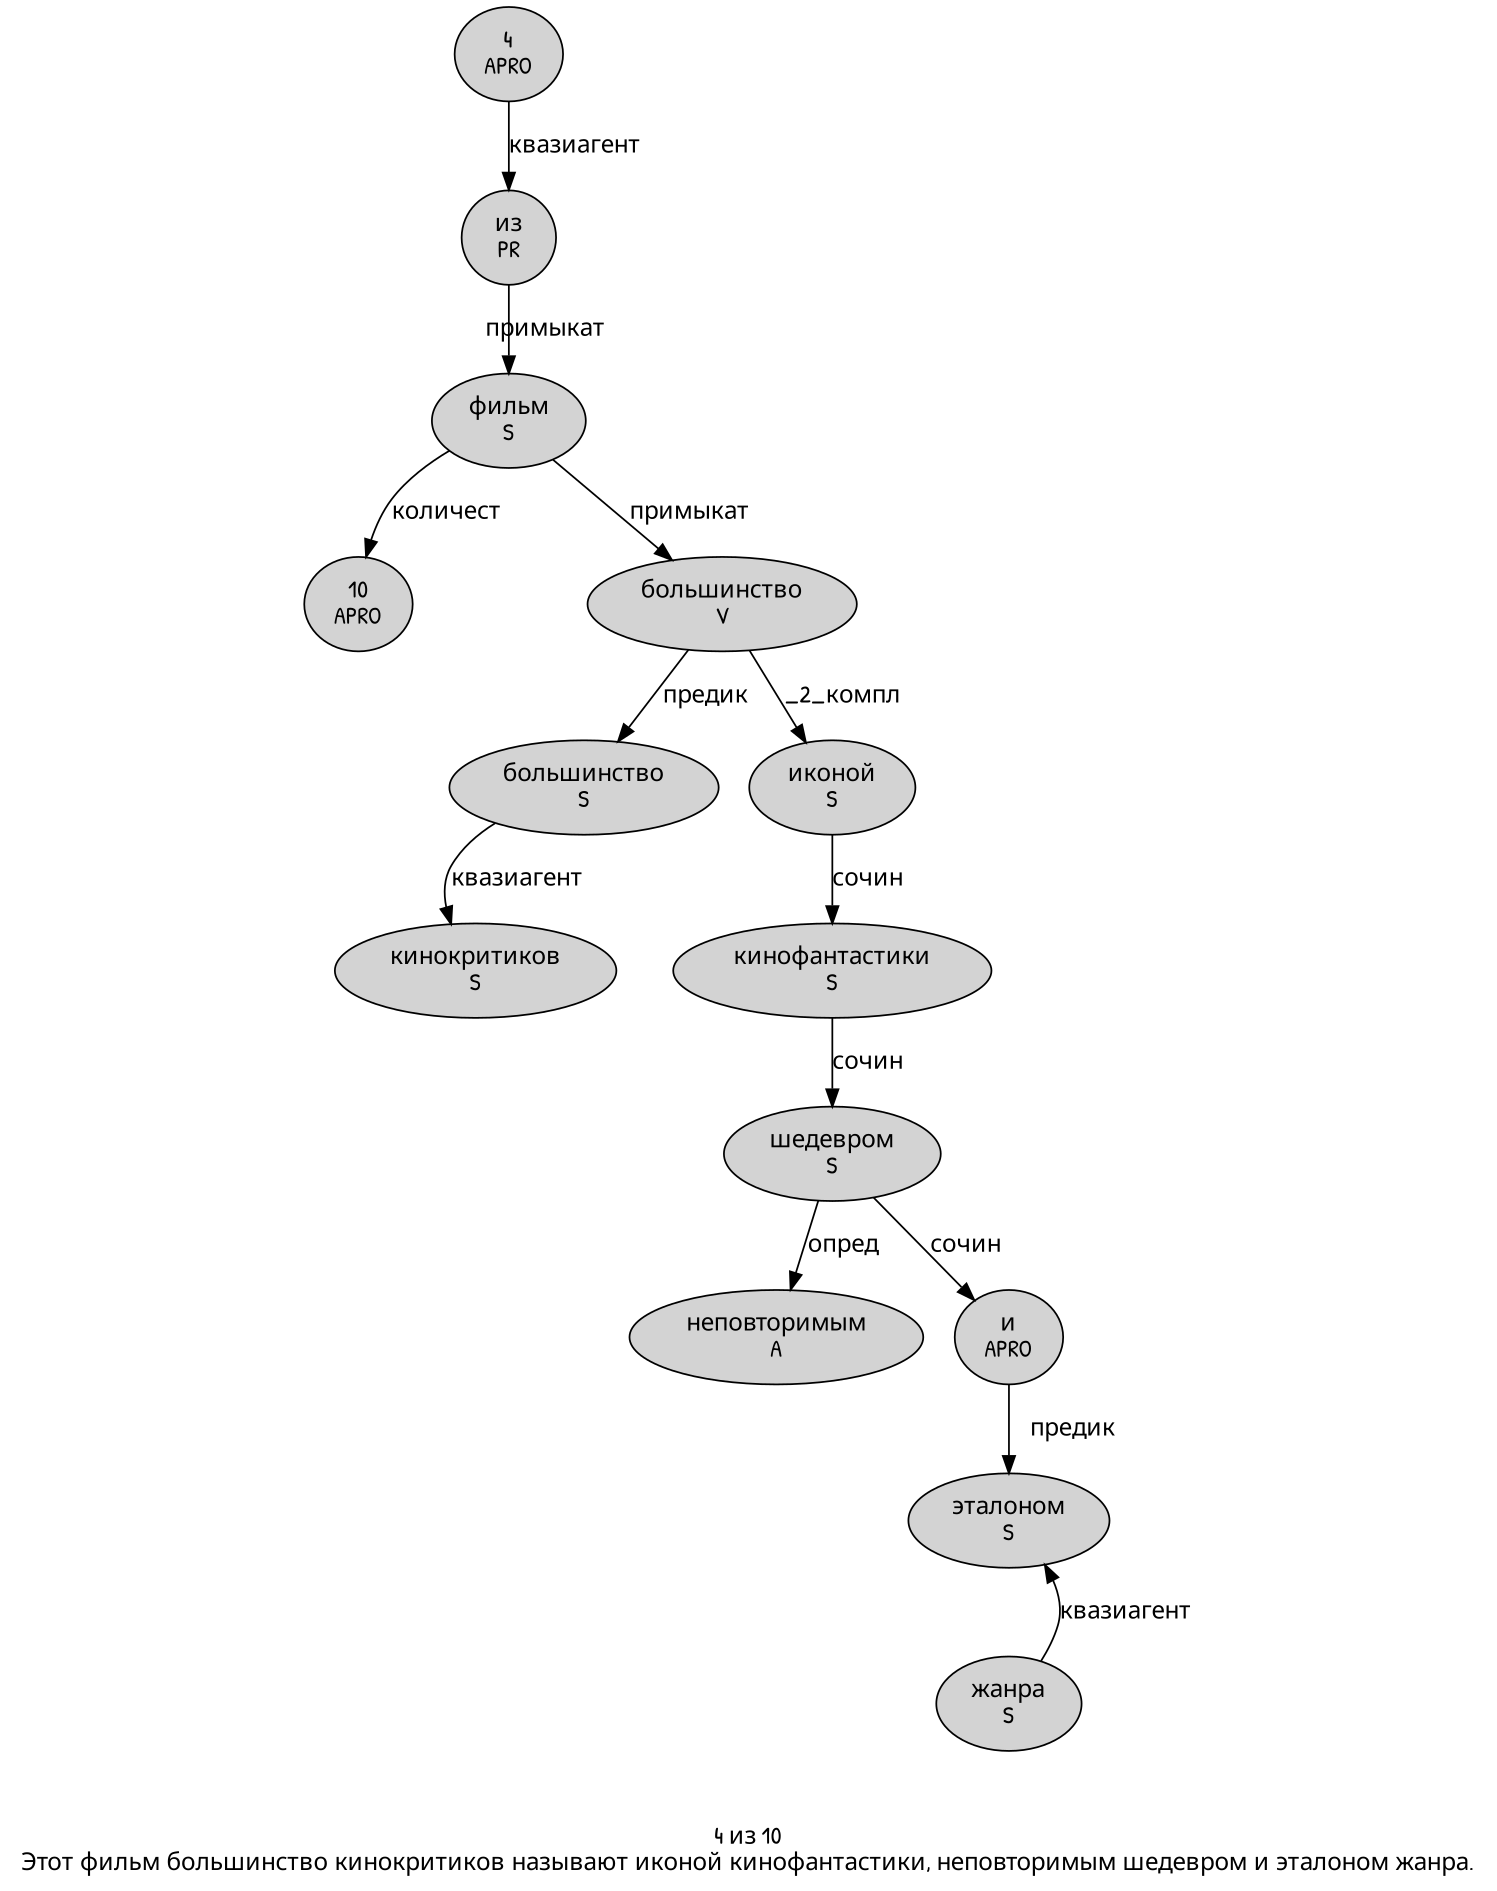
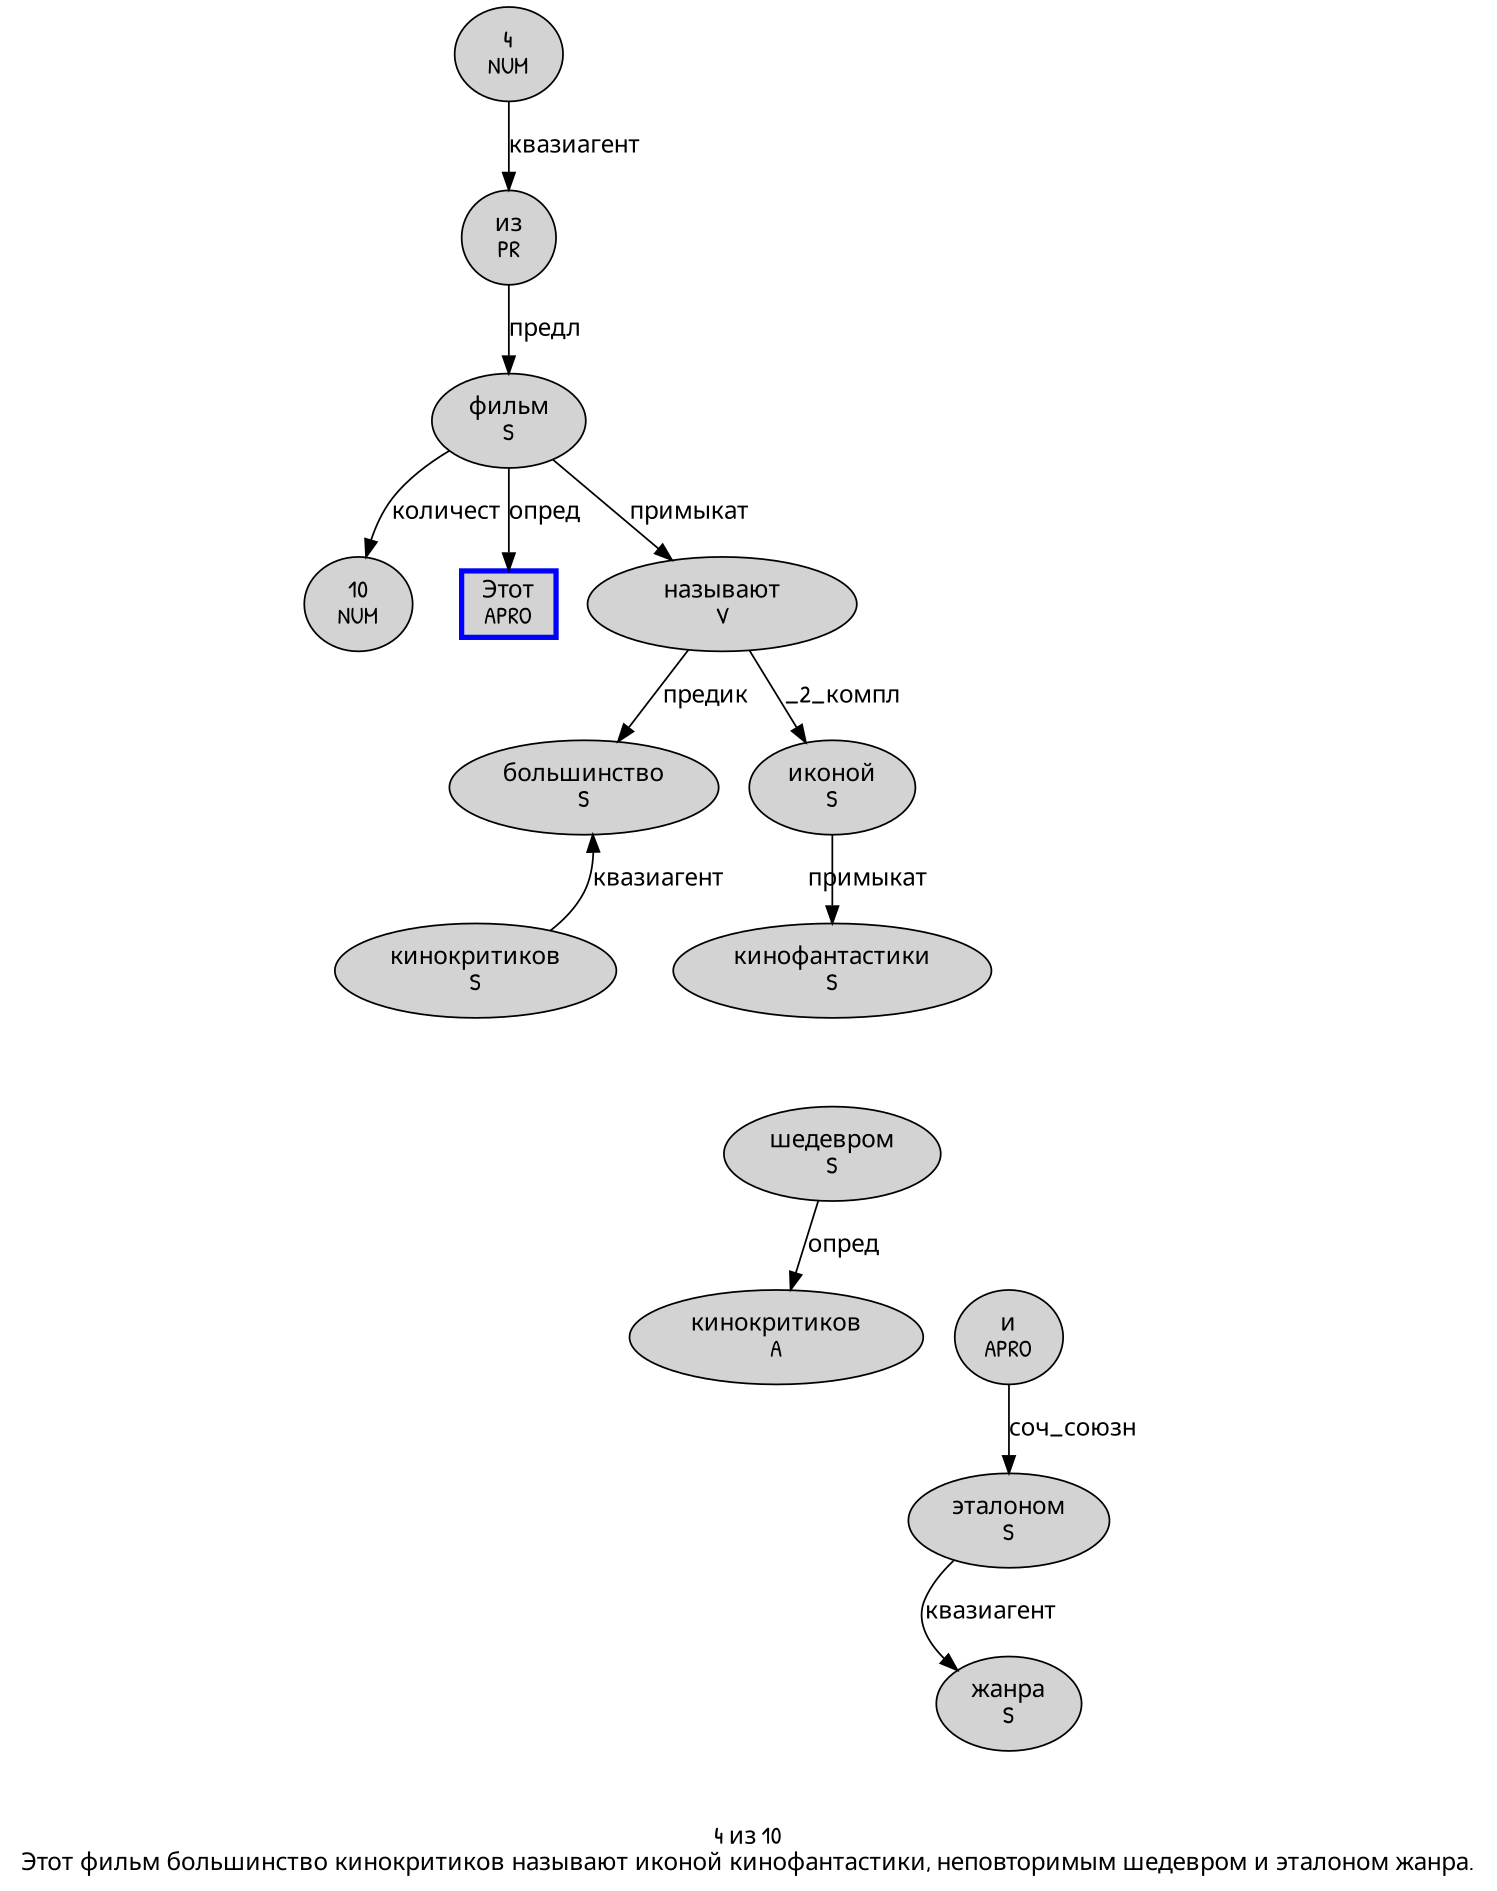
(509, 54) -> (509, 54)
(546, 329) -> (546, 329)
(358, 604) -> (358, 604)
none -> (509, 604)
(722, 604) -> (722, 604)
(456, 858) -> (582, 897)
(868, 879) -> (868, 879)
(832, 1053) -> none
(918, 1242) -> none
(776, 1337) -> (776, 1337)
(1073, 1429) -> (1073, 1429)
(1059, 1622) -> (922, 1608)
